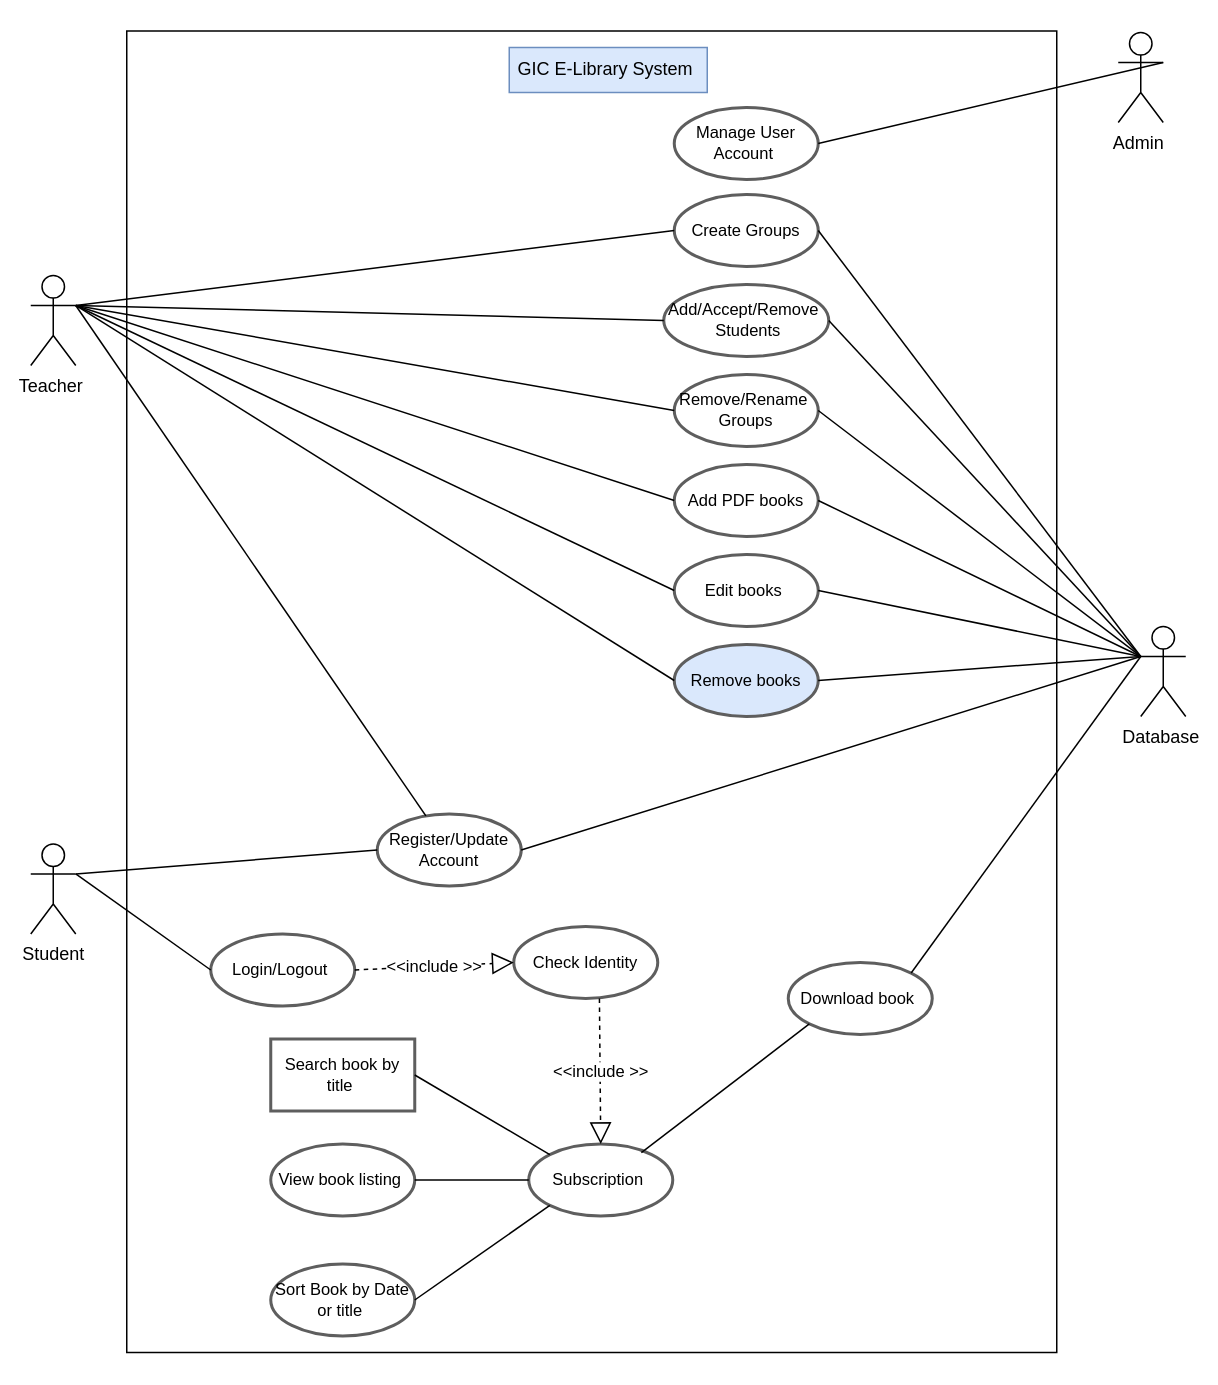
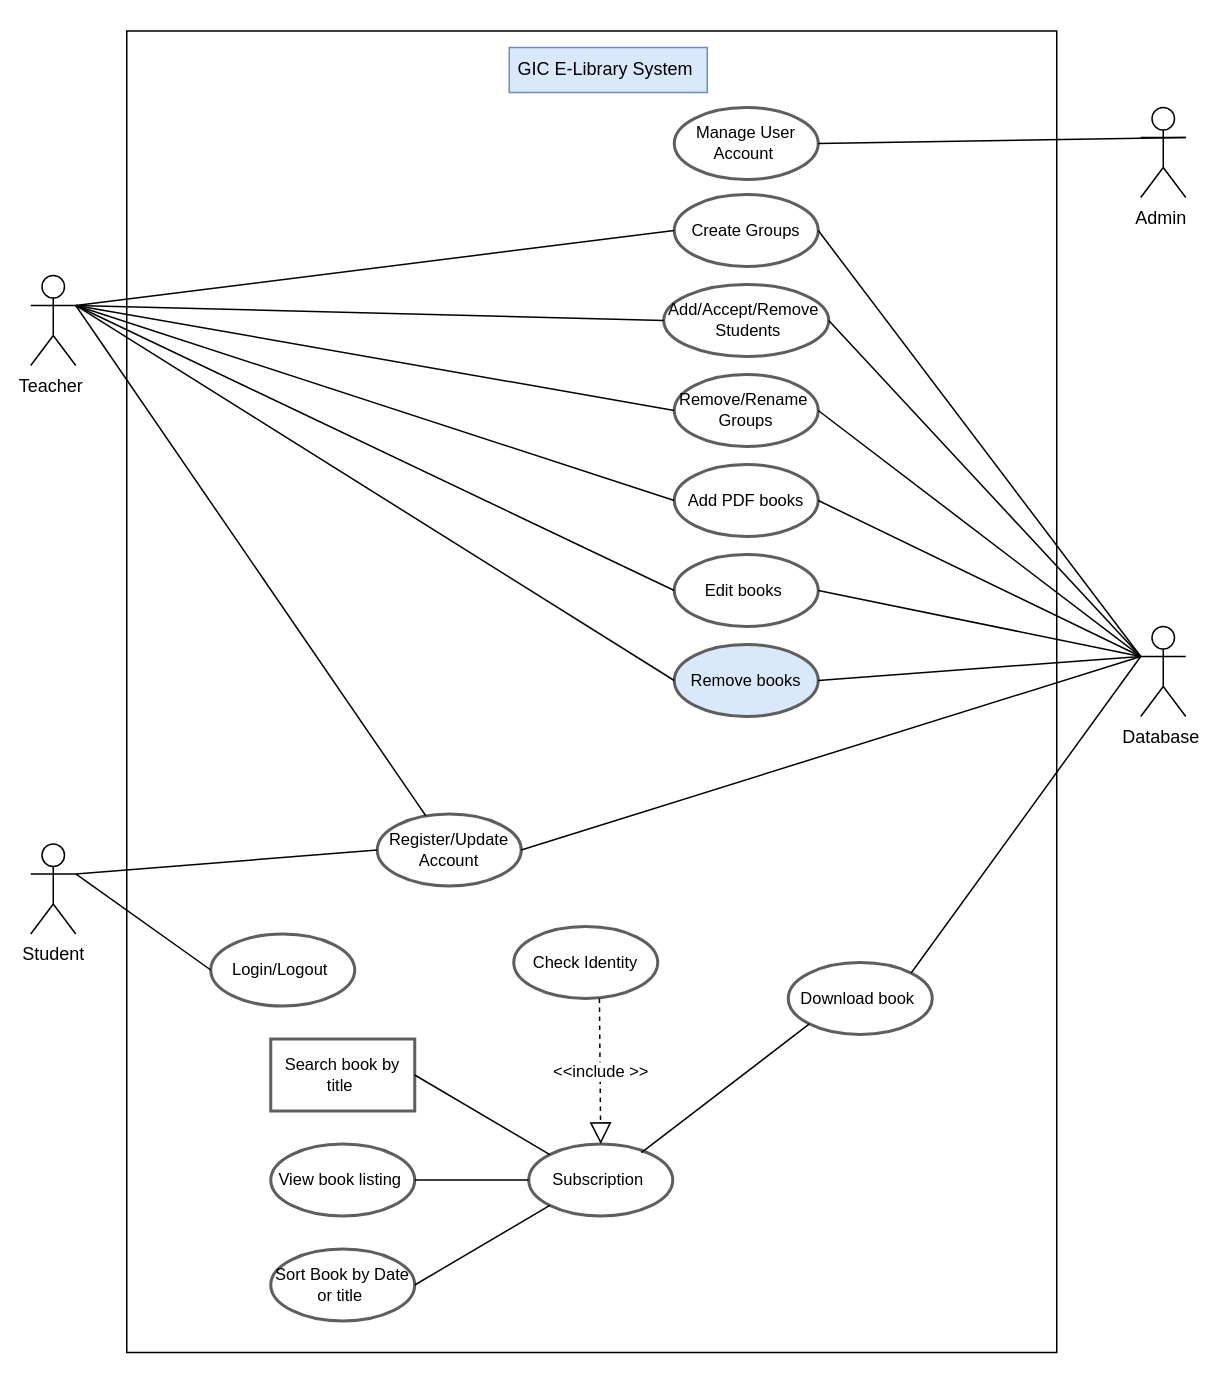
(1141, 77) -> (1163, 152)
(424, 967) -> none
(343, 1300) -> (343, 1285)
